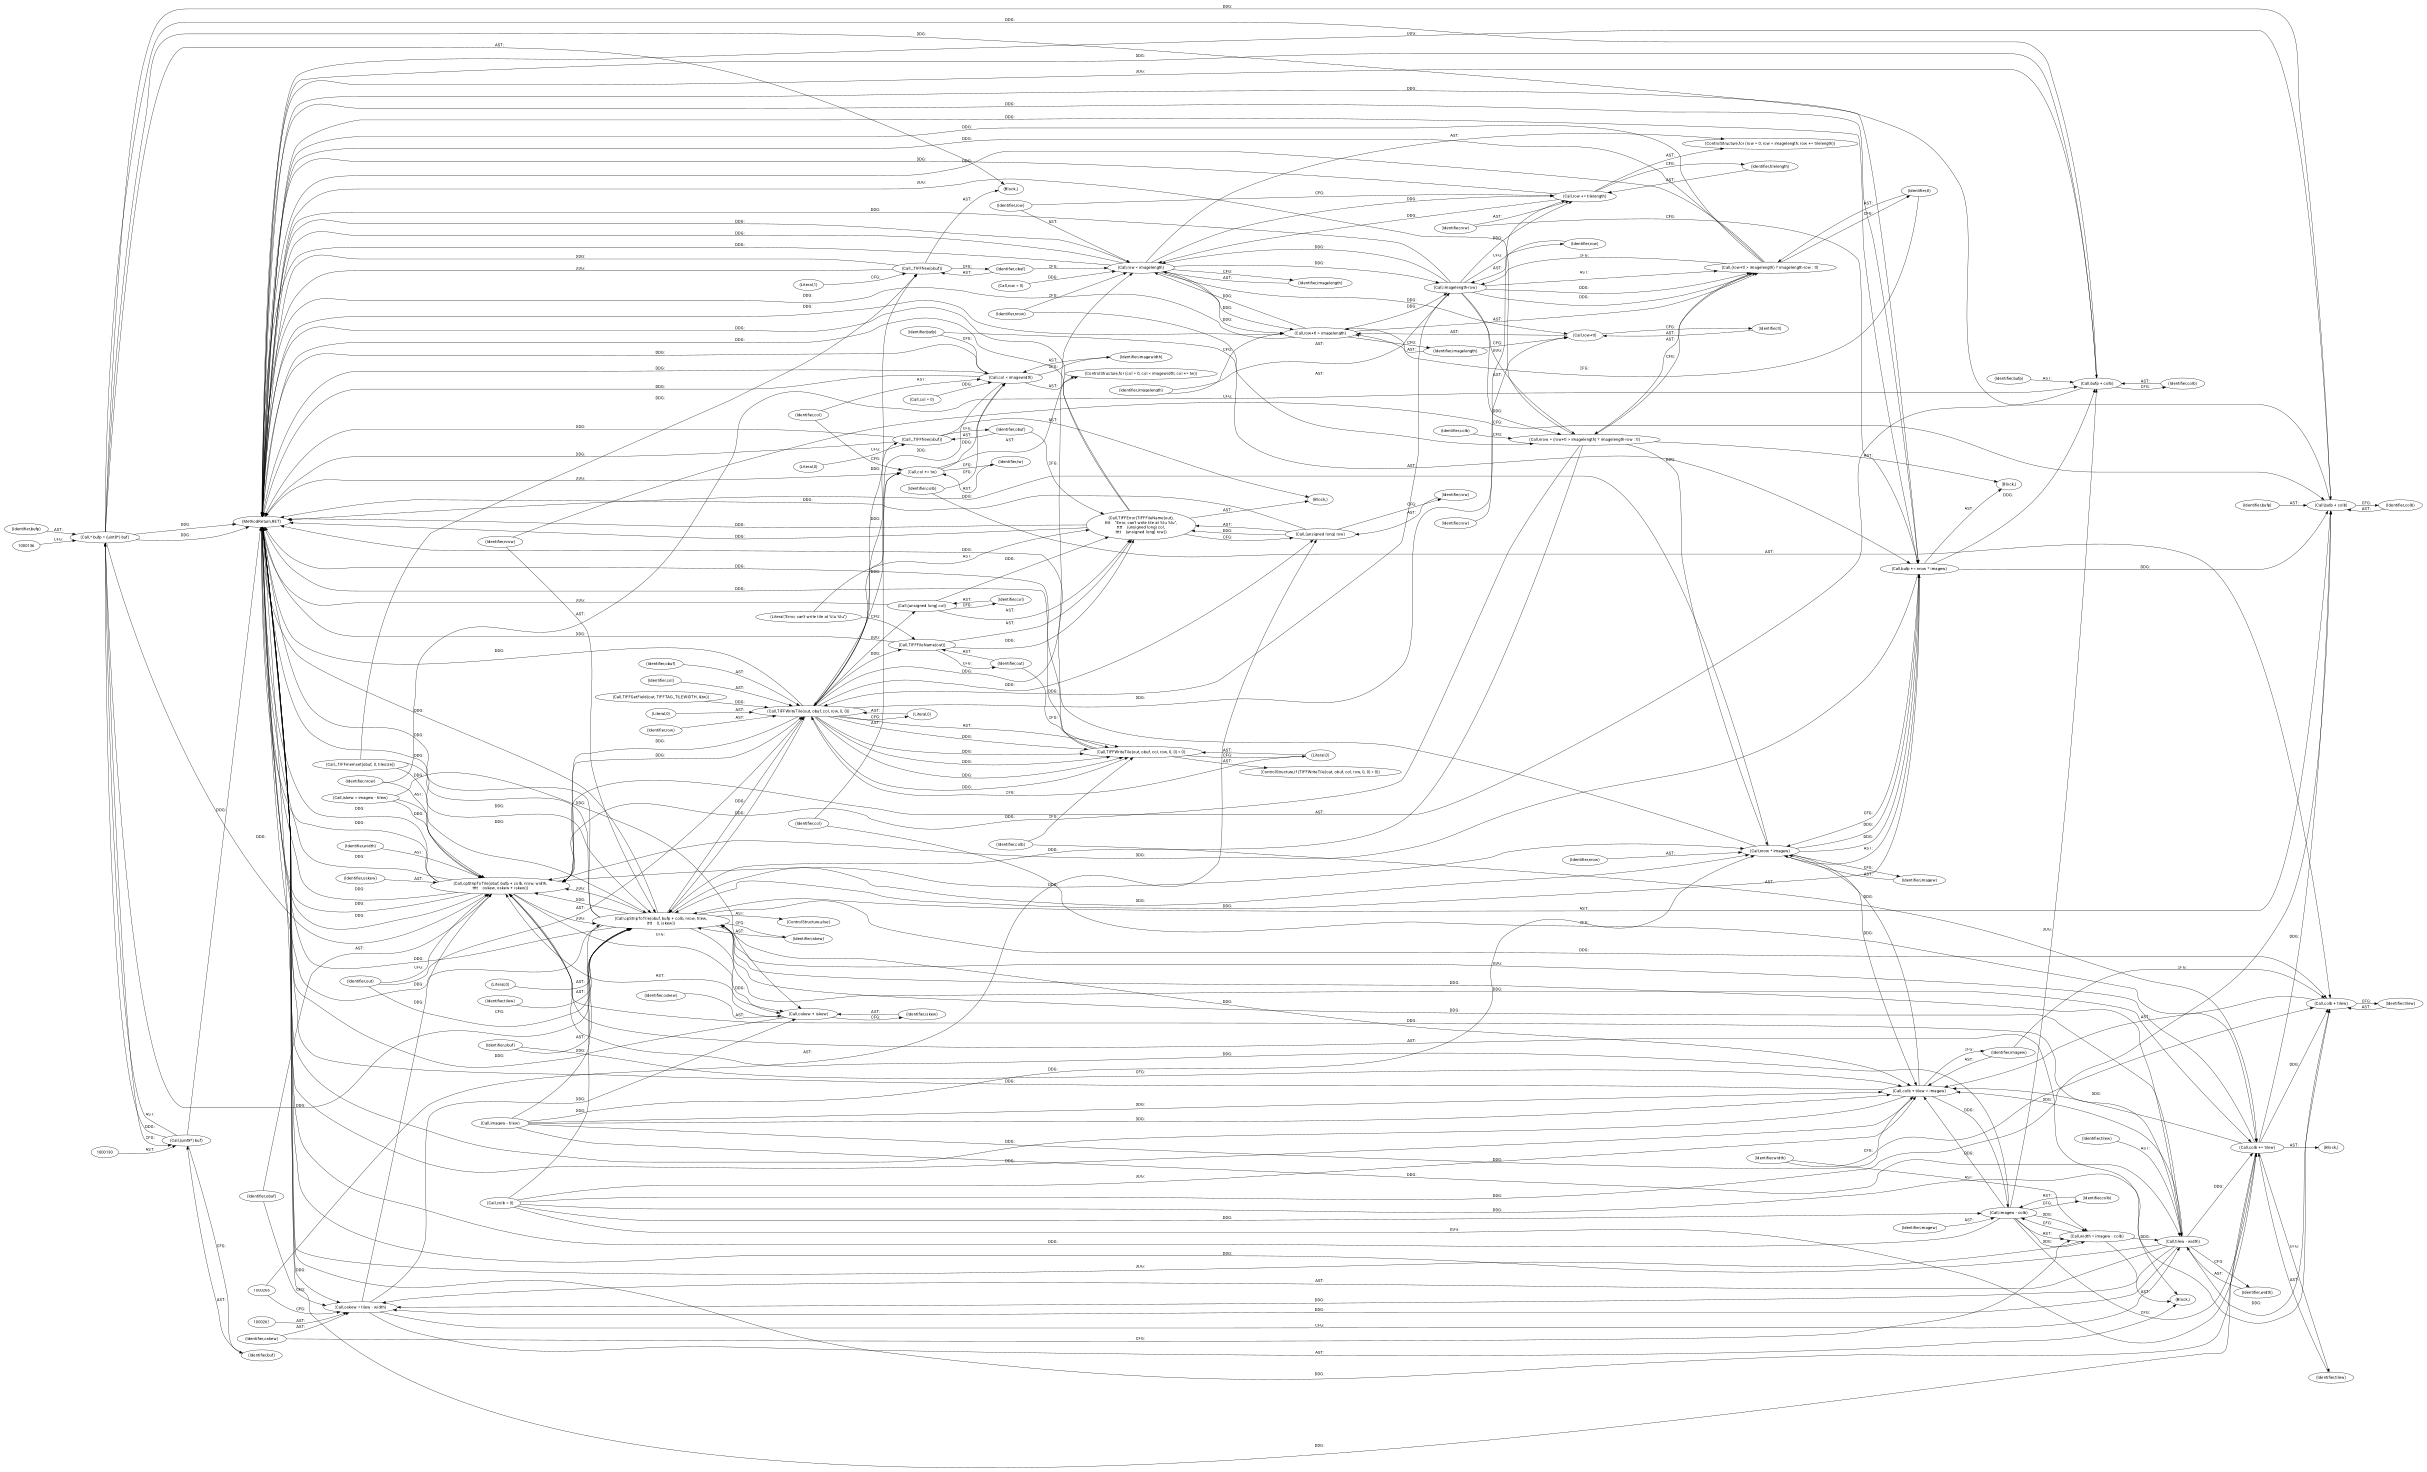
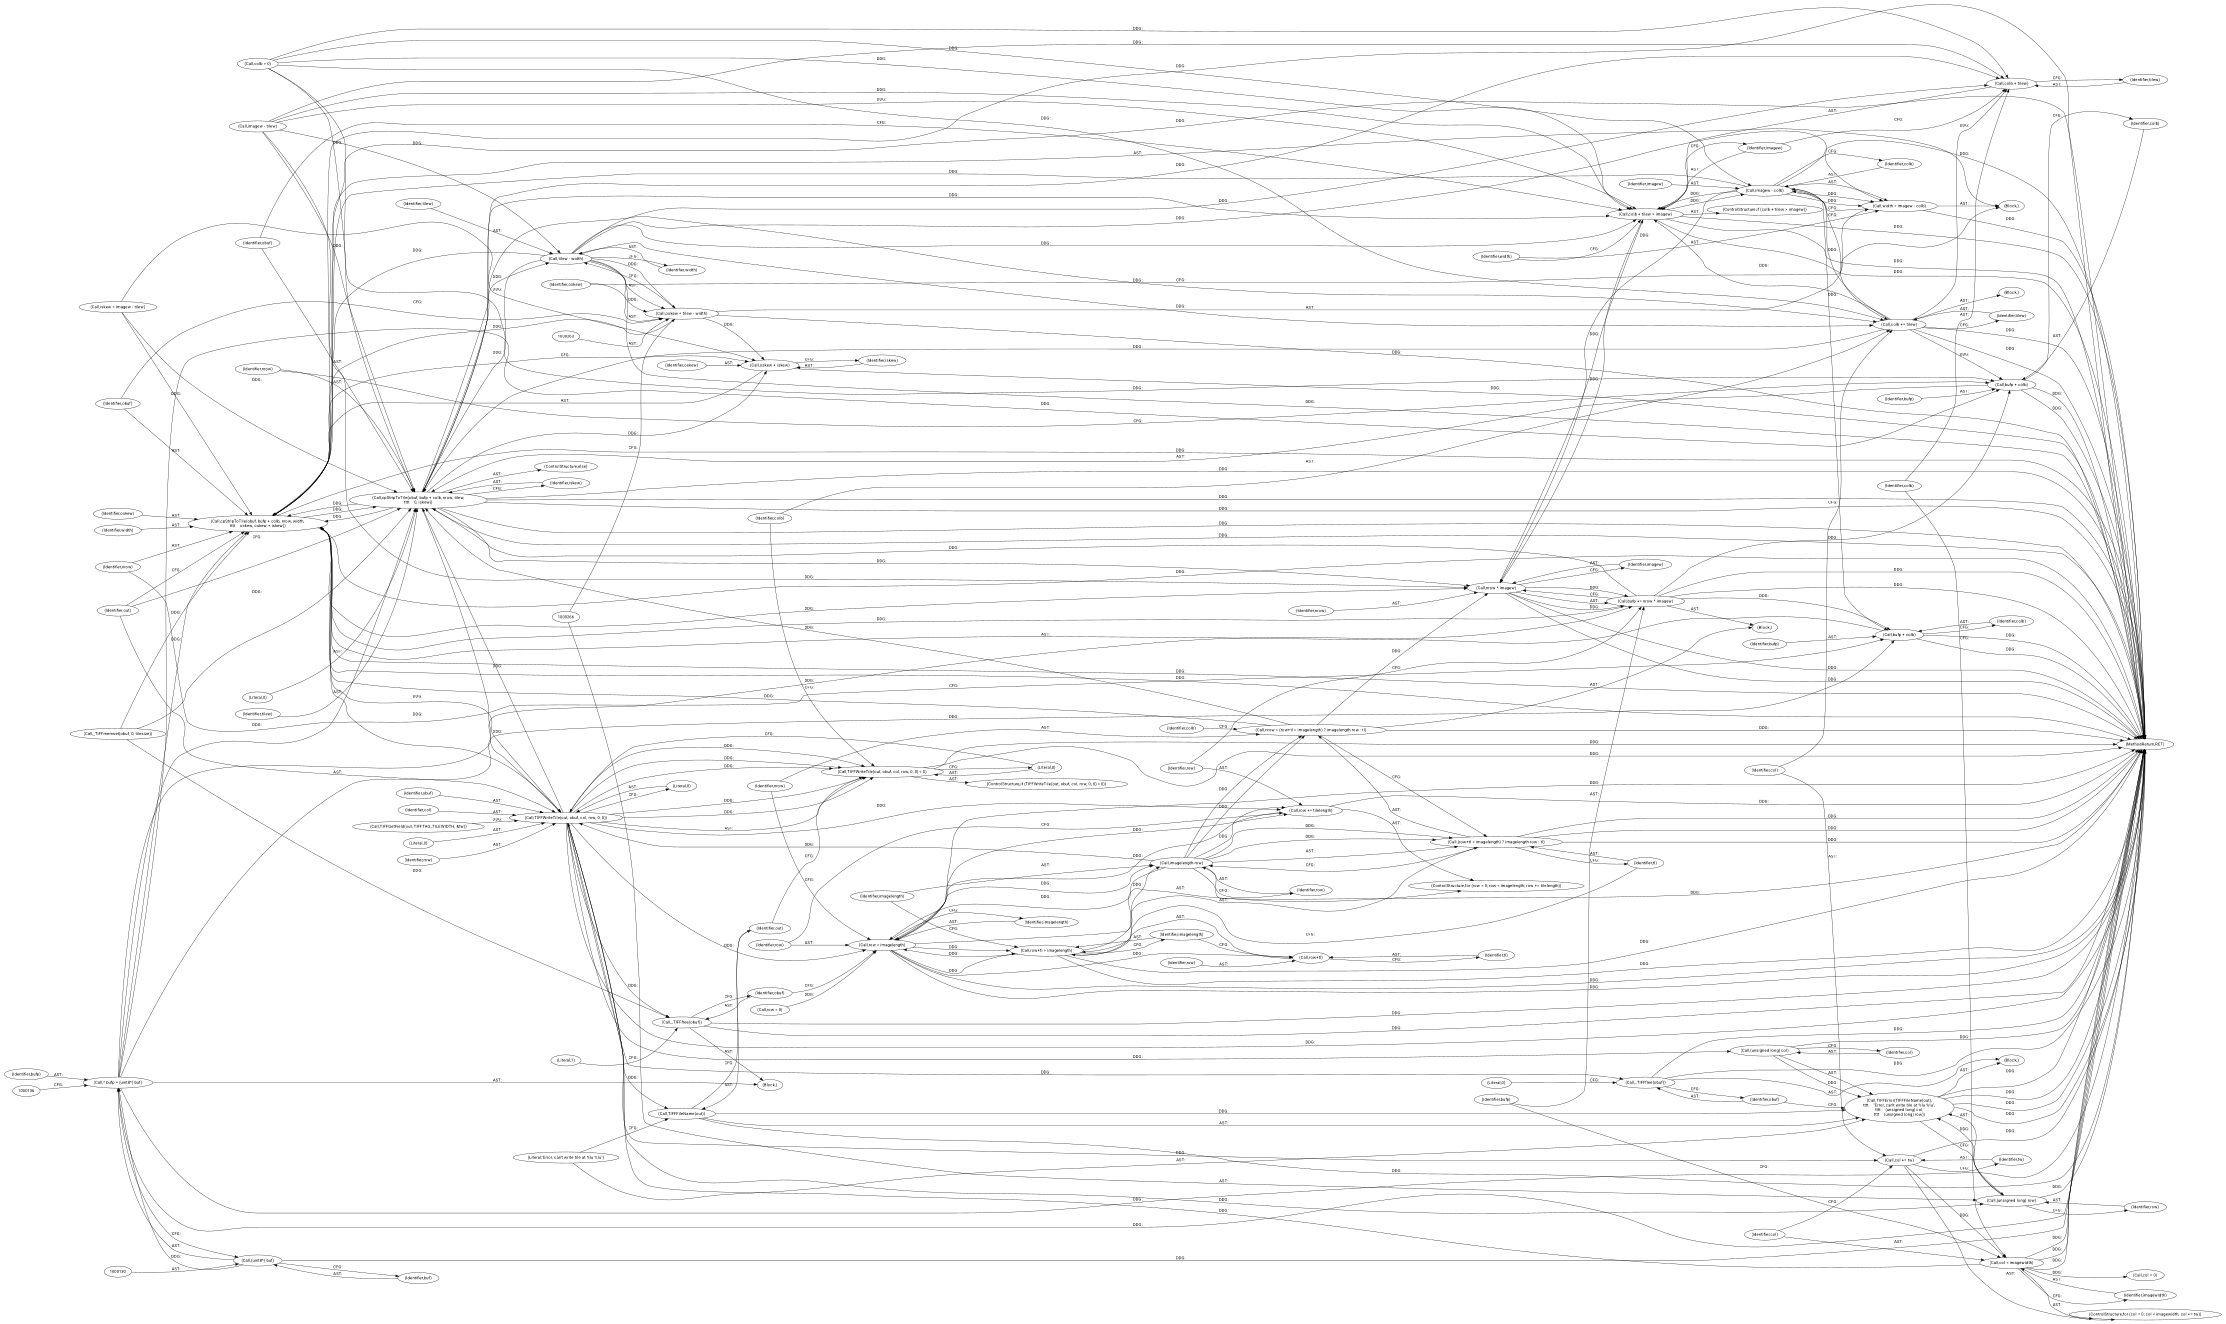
(1770, 166) -> none
none -> (1765, 210)
none -> (1831, 262)
none -> (1585, 359)
(962, 389) -> (2074, 1277)
(286, 886) -> (1548, 366)
(2143, 1239) -> (1243, 217)
